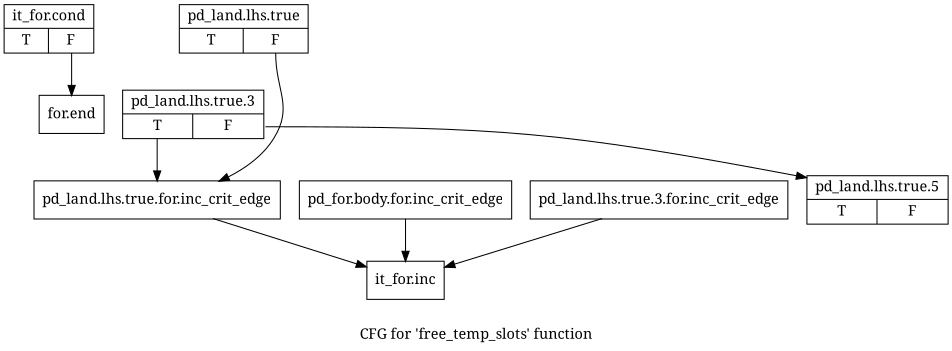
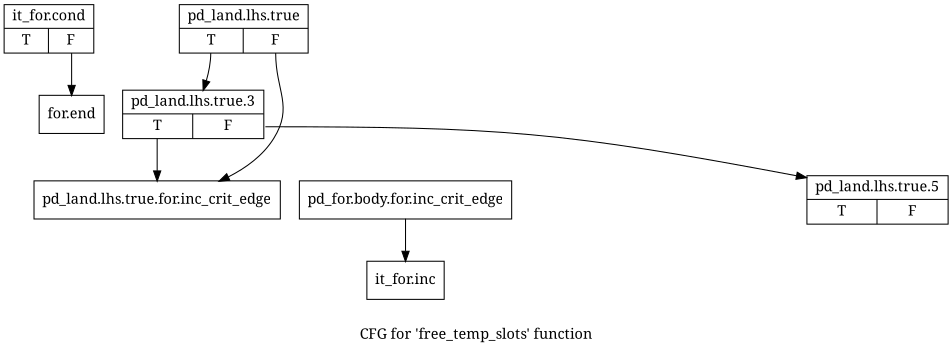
none -> (209, 67)
(659, 200) -> none
(285, 241) -> none
